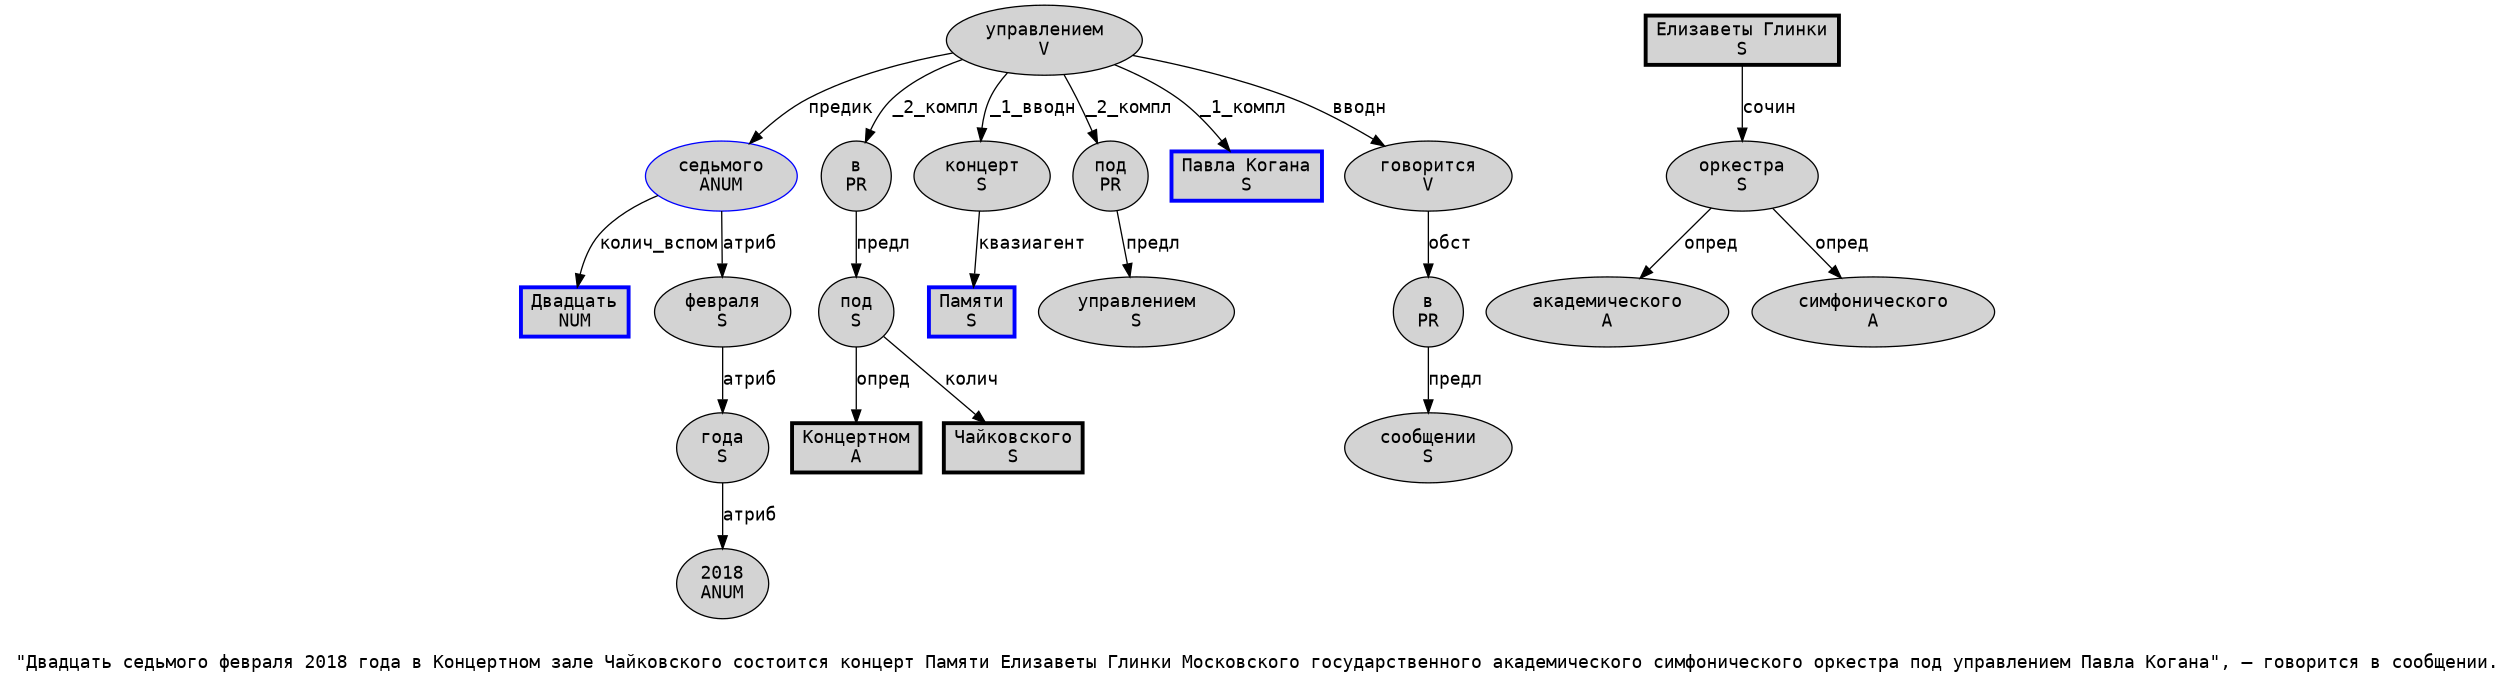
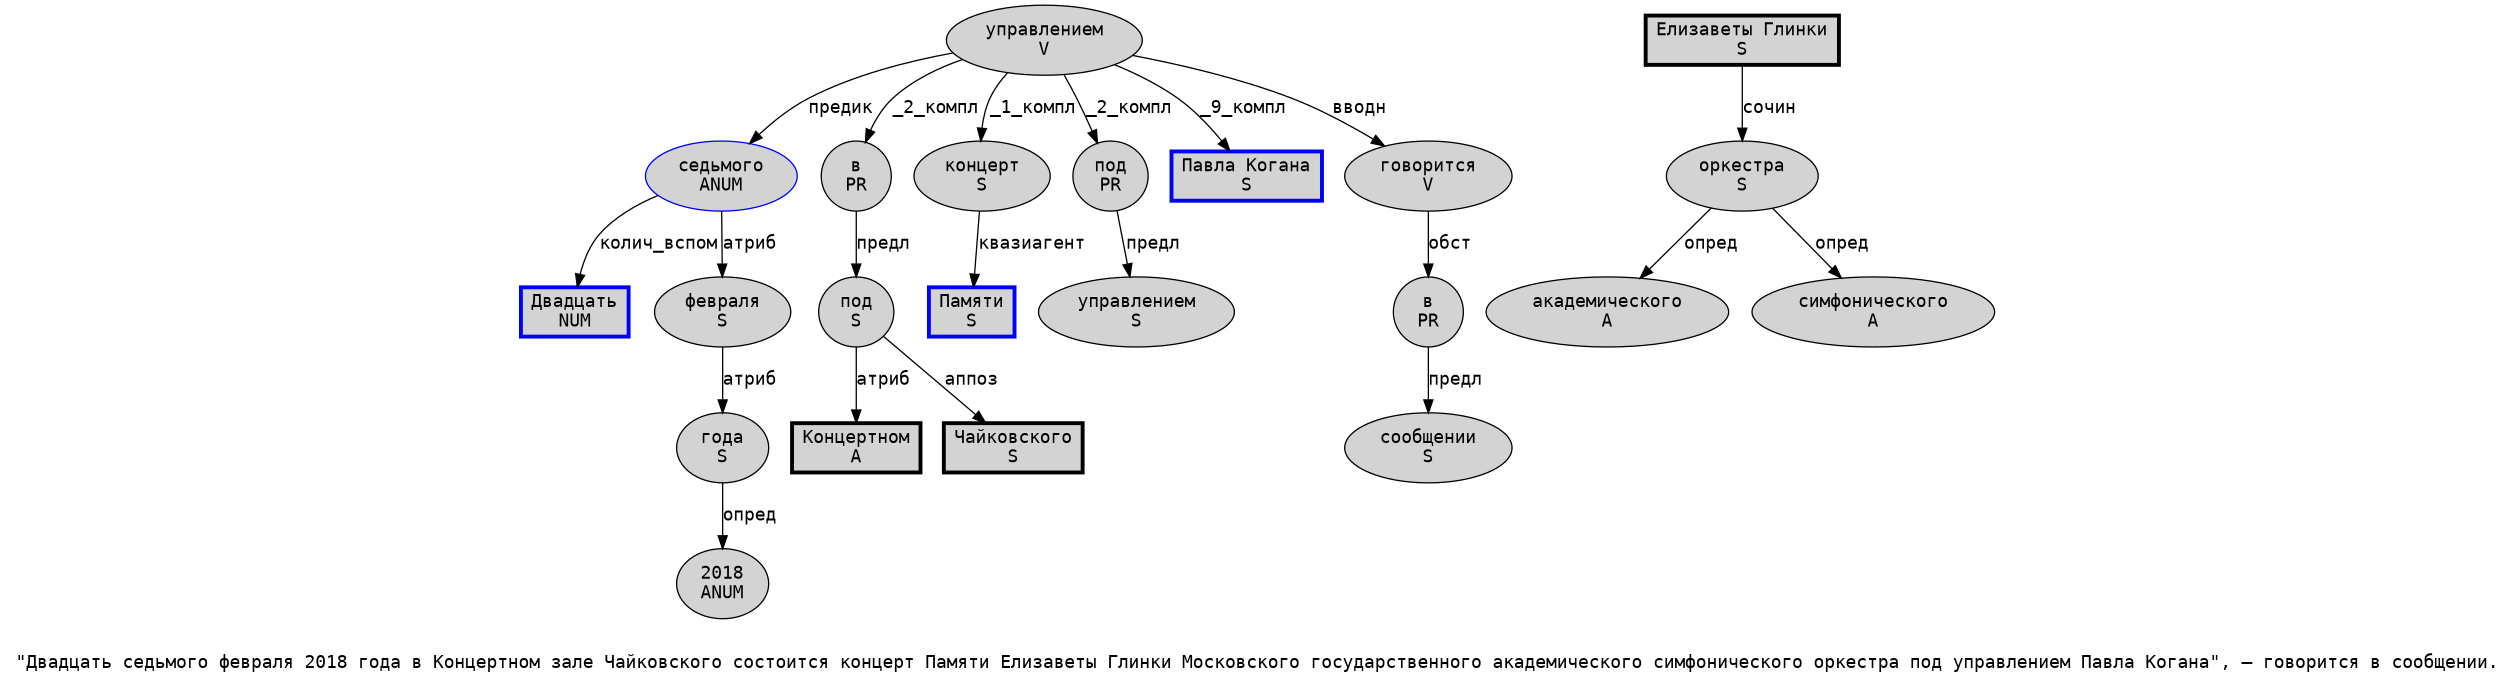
(1033, 108) -> (1033, 108)
(1243, 108) -> (1243, 108)
(884, 380) -> (884, 380)
(972, 380) -> (972, 380)
(750, 516) -> (750, 516)
